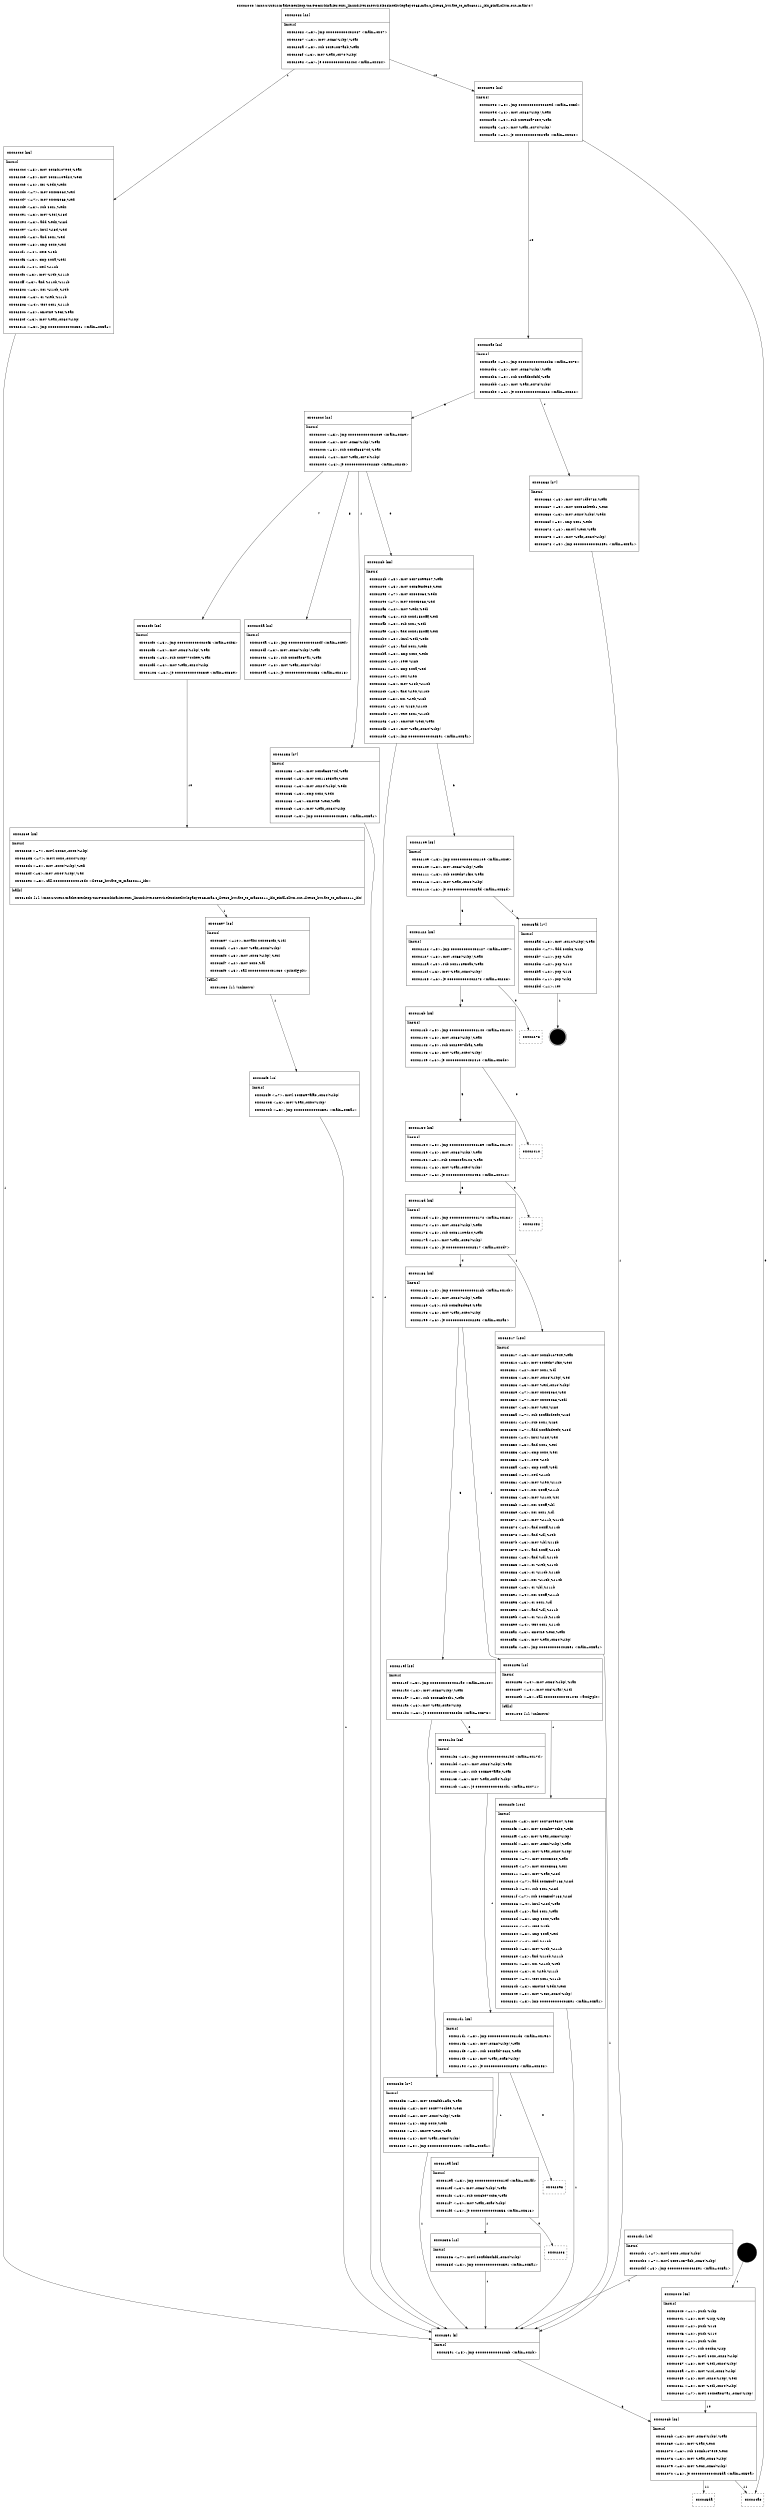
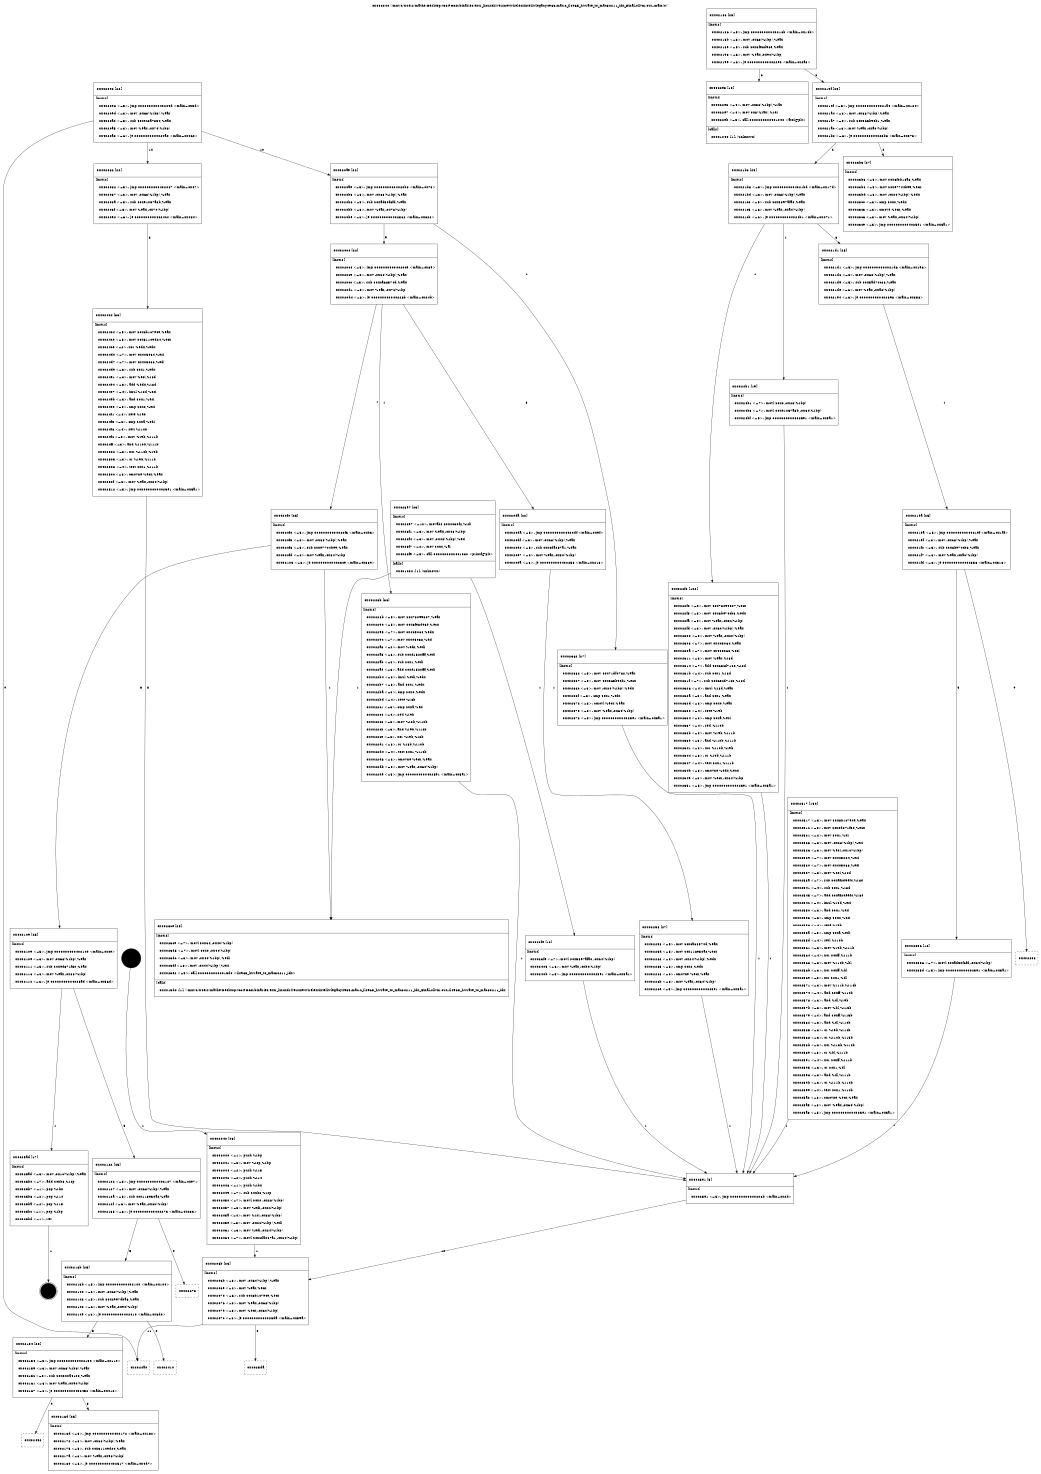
(287, 75) -> (149, 238)
(431, 75) -> (148, 152)
none -> (784, 301)
(544, 405) -> (526, 274)
(390, 514) -> (384, 402)
(359, 609) -> (552, 792)
(190, 785) -> (329, 688)
(446, 788) -> (83, 678)
(221, 910) -> (335, 730)
(5, 1188) -> (148, 688)
(460, 1259) -> none
(529, 1290) -> none
(491, 1493) -> (761, 75)
(551, 1758) -> (714, 398)
(431, 1763) -> (883, 150)
(492, 1903) -> (836, 238)
(554, 2187) -> none
(487, 2224) -> (958, 688)
(422, 2246) -> none
(487, 2281) -> (894, 1126)
(629, 2281) -> (787, 688)
(622, 2407) -> (443, 1251)
(708, 2407) -> (257, 1251)
(707, 2487) -> (257, 1331)
